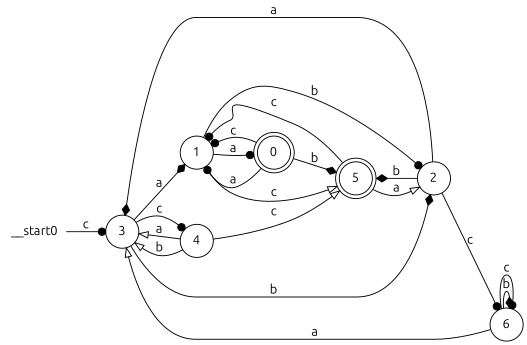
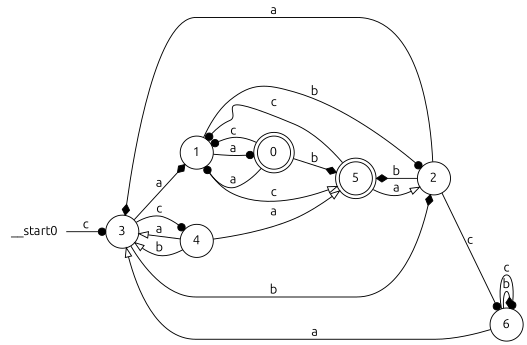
(274, 212) -> (274, 212)
